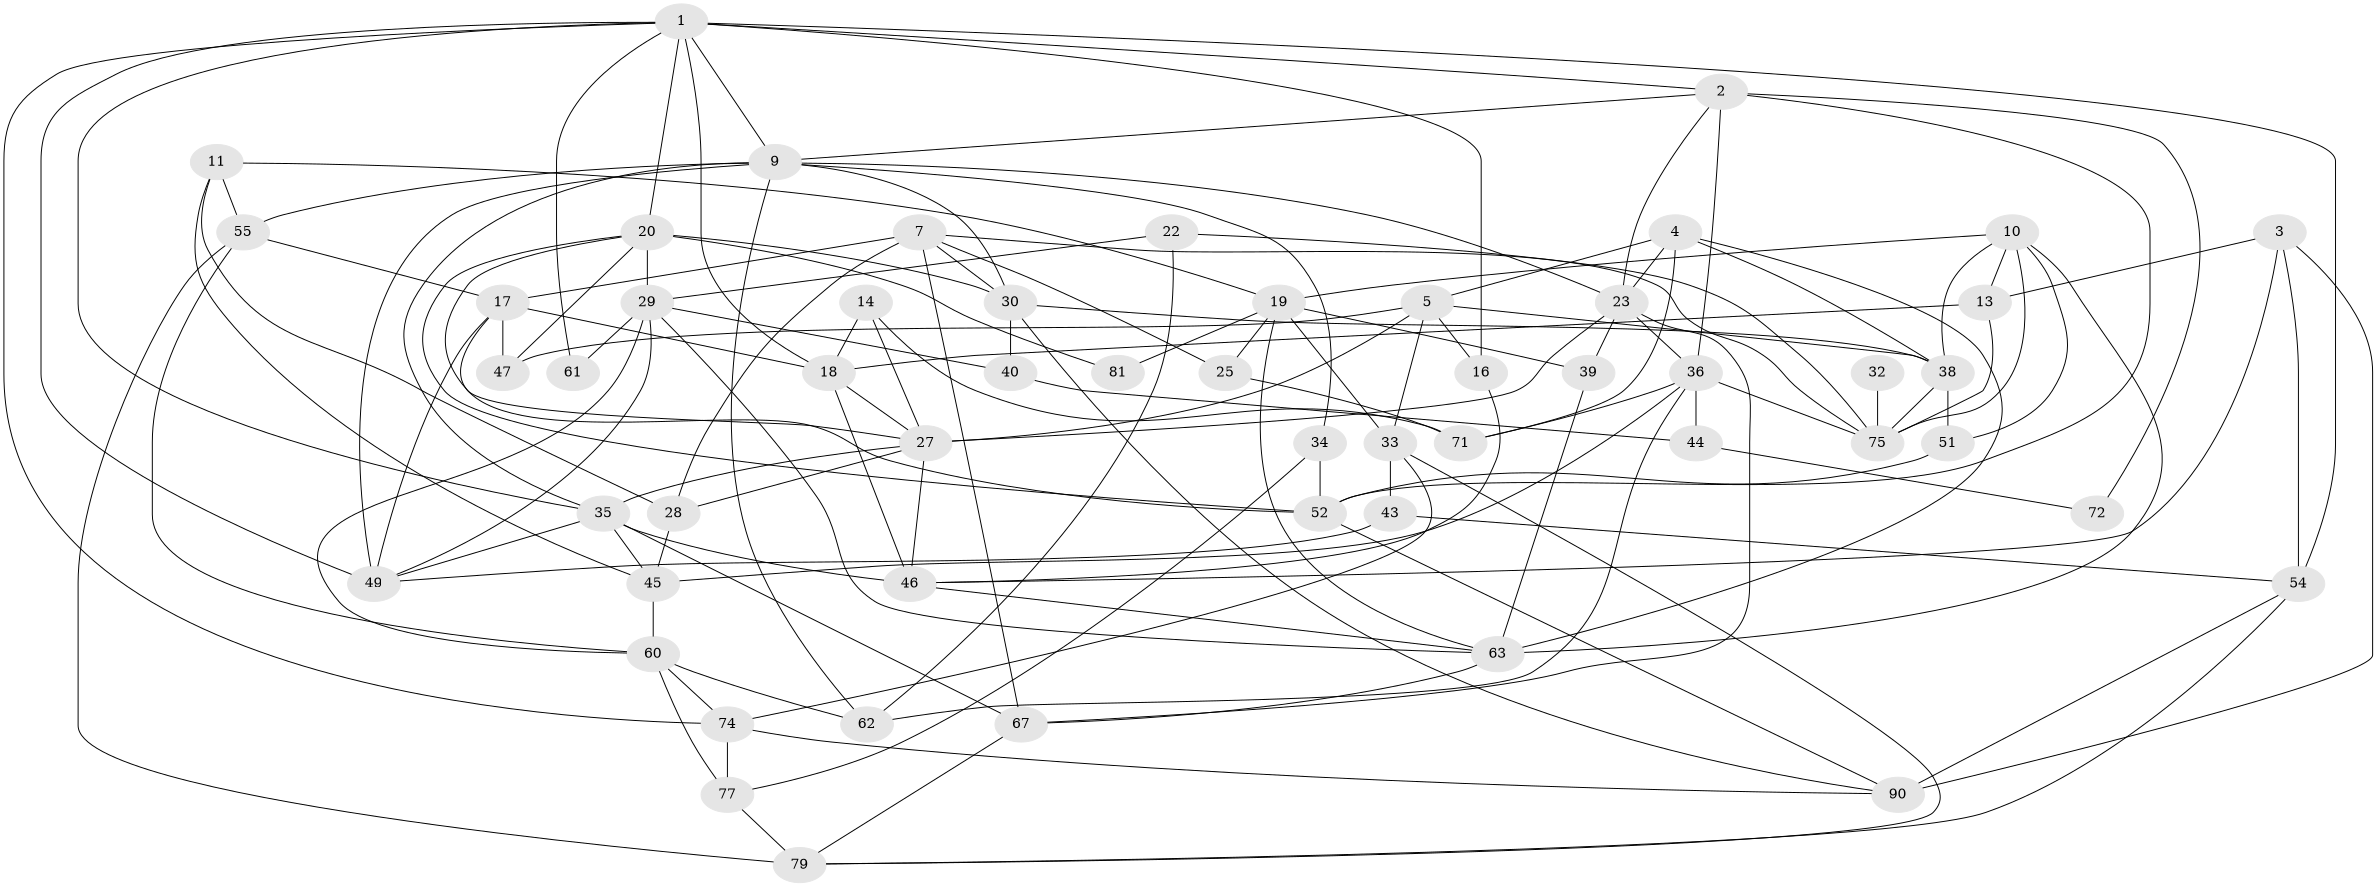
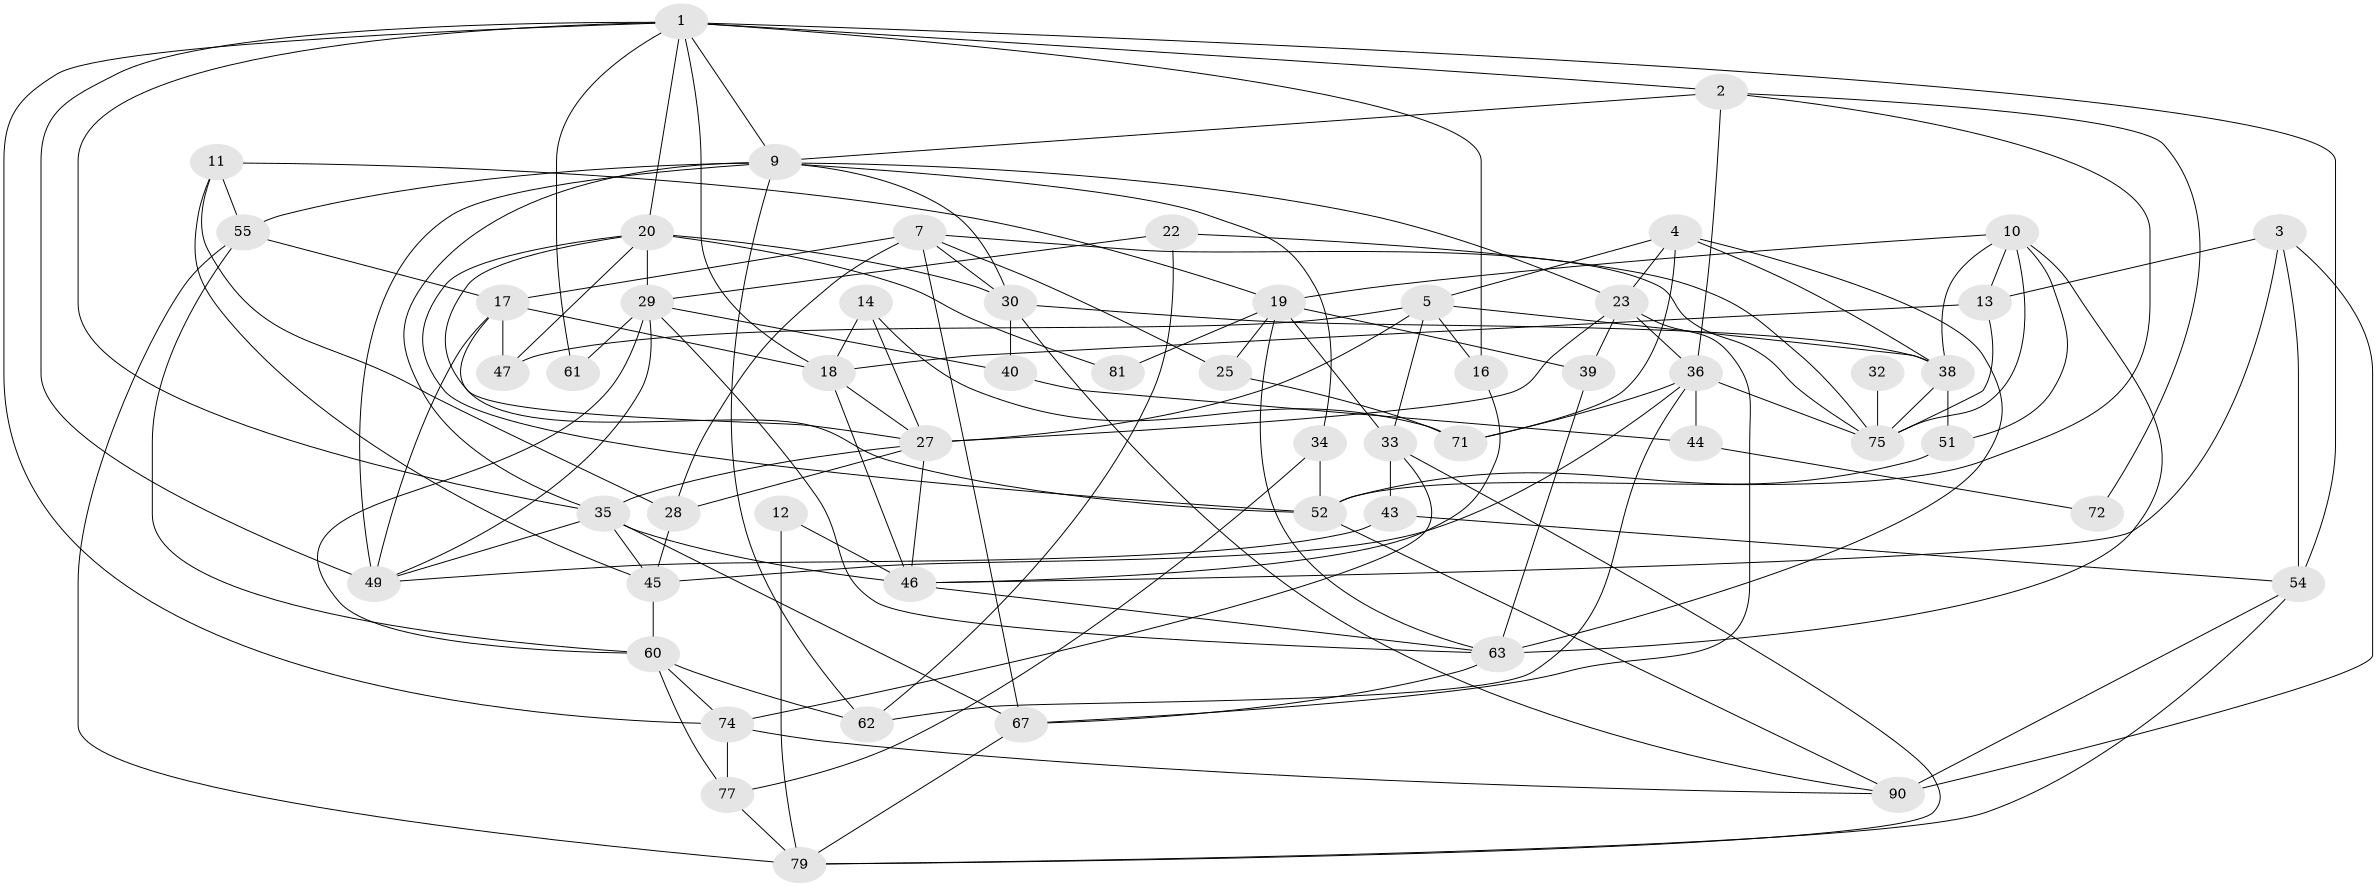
(1652, 190) -> none
none -> (781, 514)
